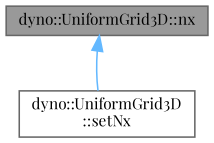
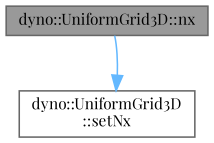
(97, 71) -> (117, 55)
